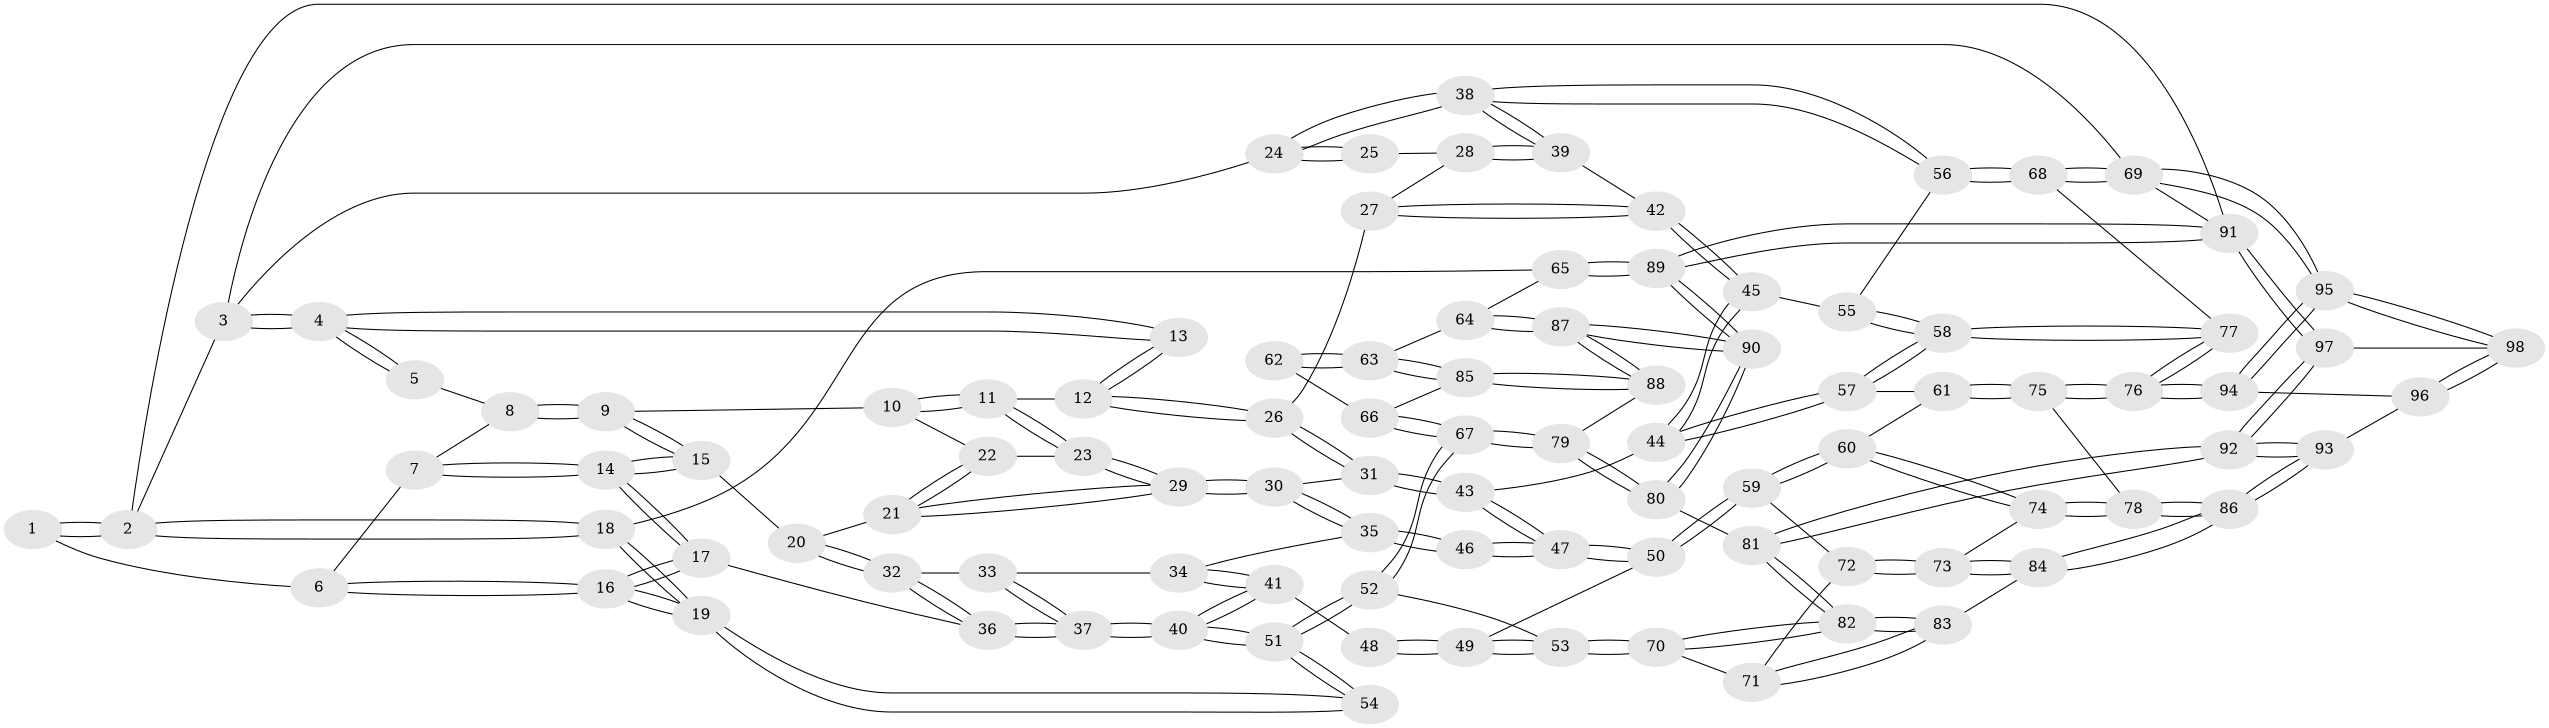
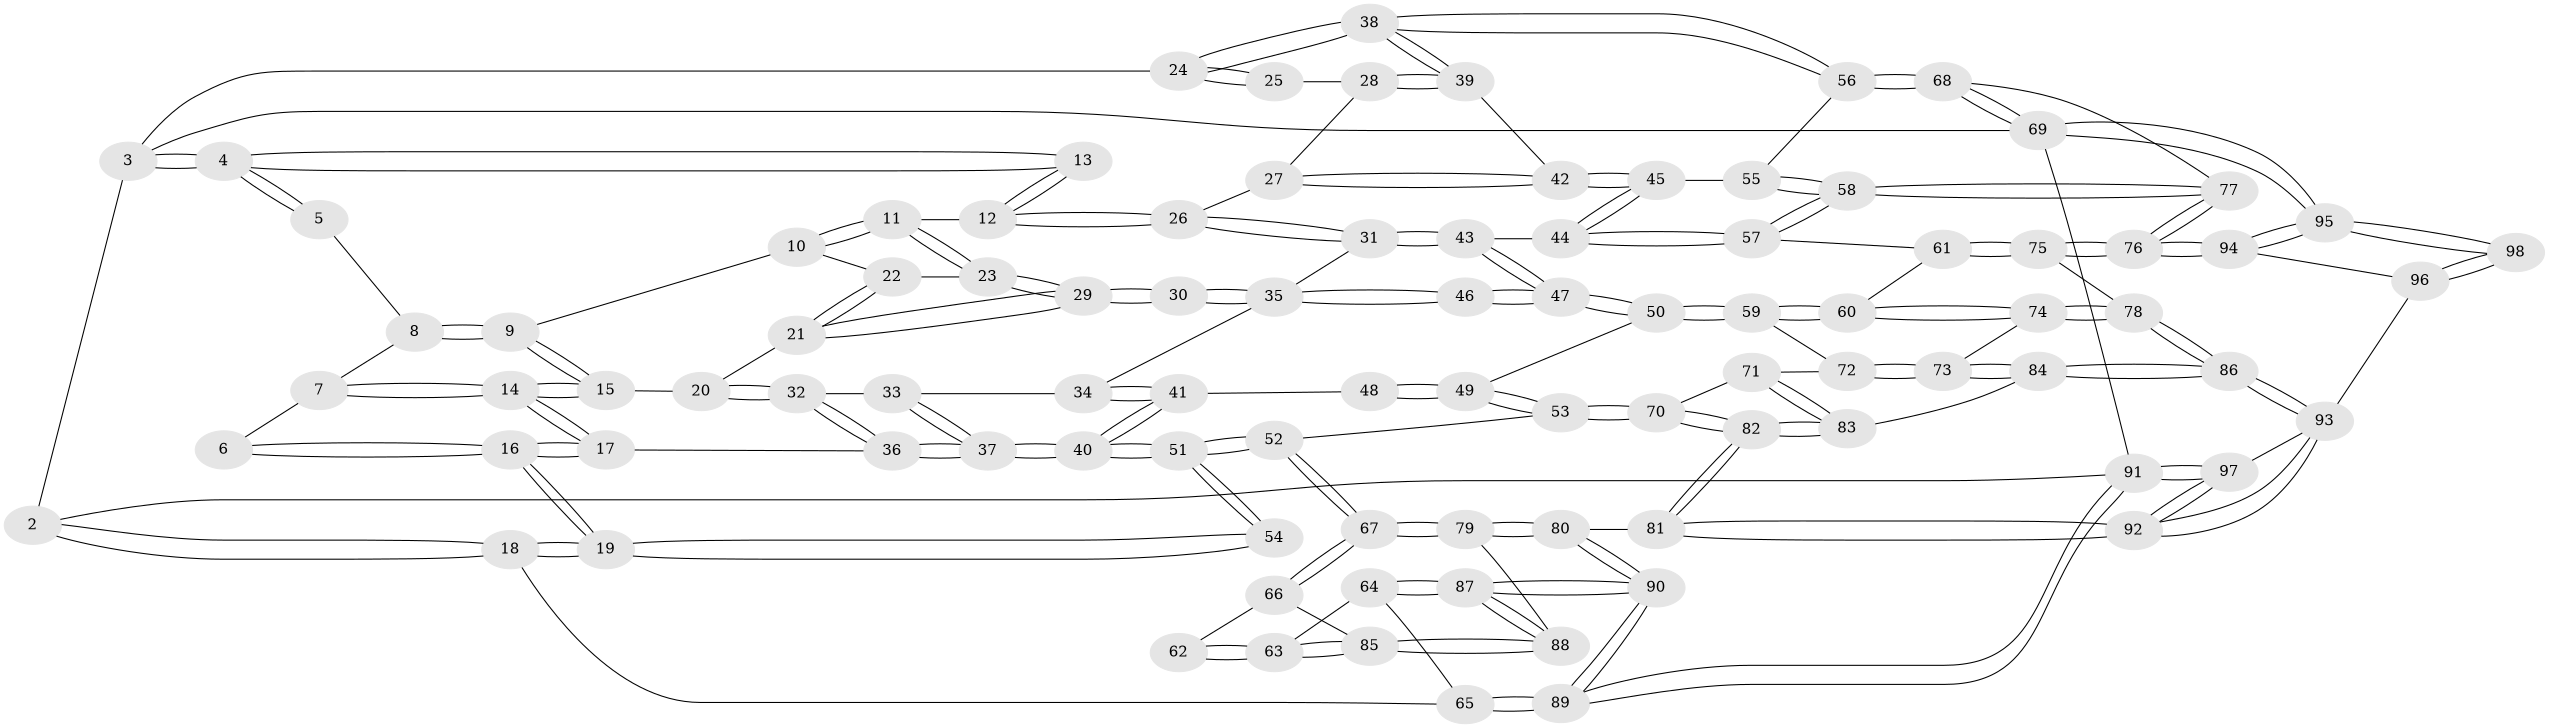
(2421, 348) -> (2277, 447)
(1322, 481) -> (1322, 268)
(33, 529) -> none
